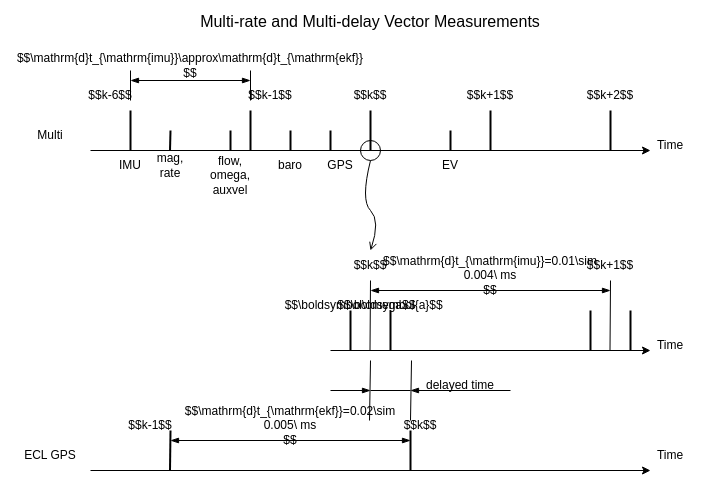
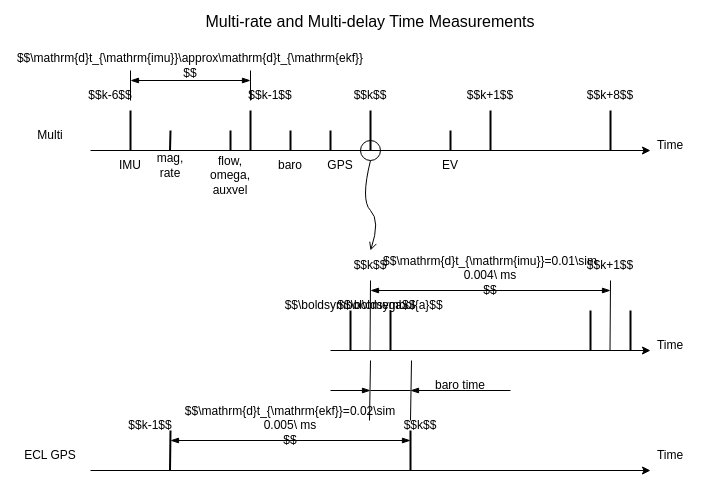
(371, 31) -> (371, 31)
(611, 96) -> (611, 96)
(461, 386) -> (461, 386)
